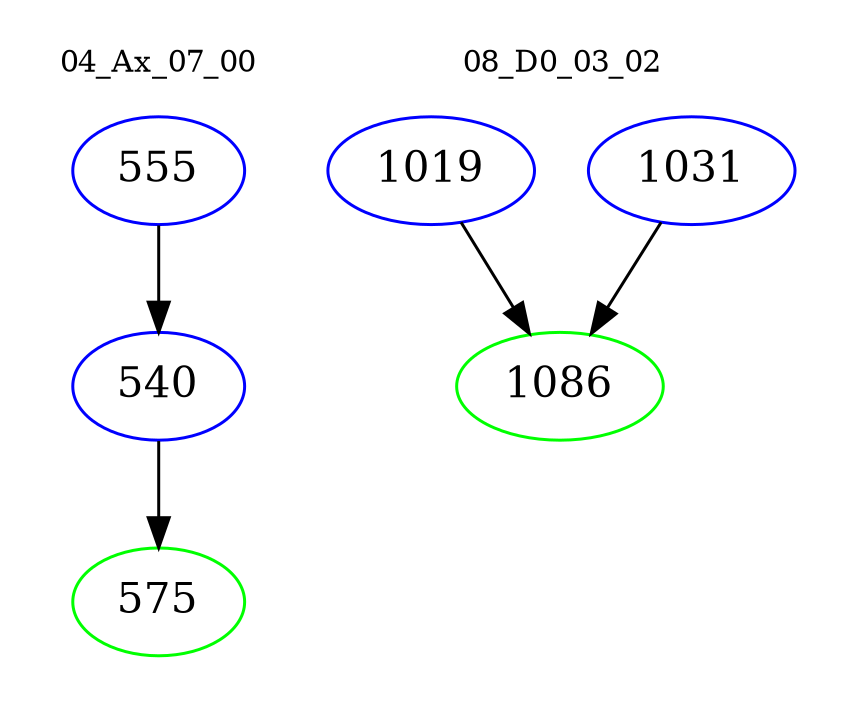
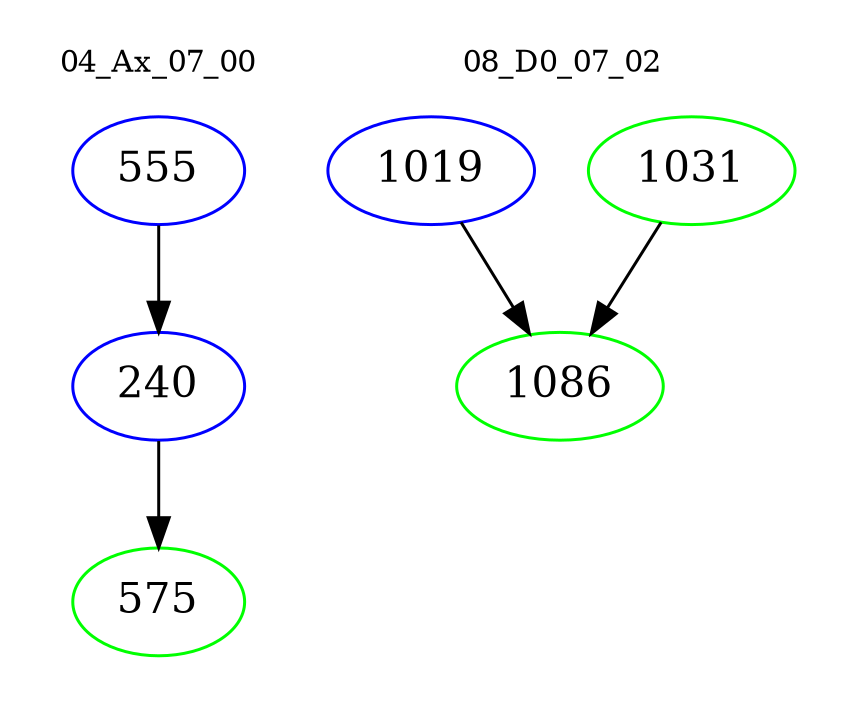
(563, 64) -> (563, 64)
(692, 171) -> (692, 171)
(159, 386) -> (159, 386)
